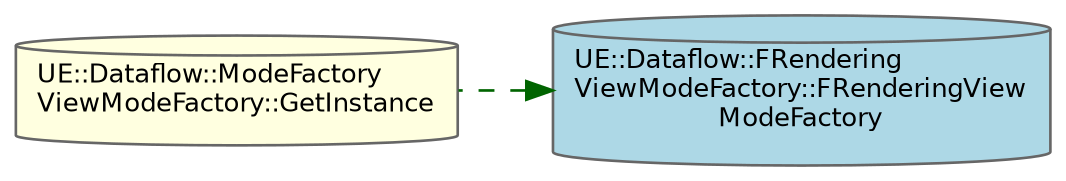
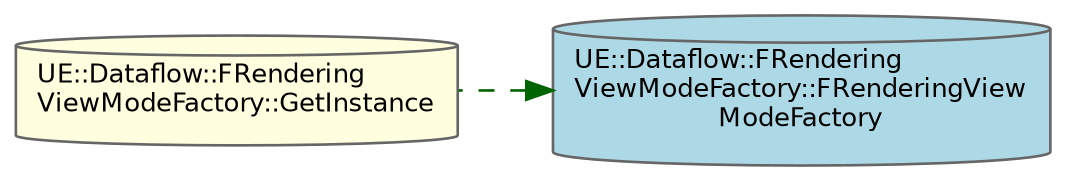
(237, 90) -> (237, 90)
